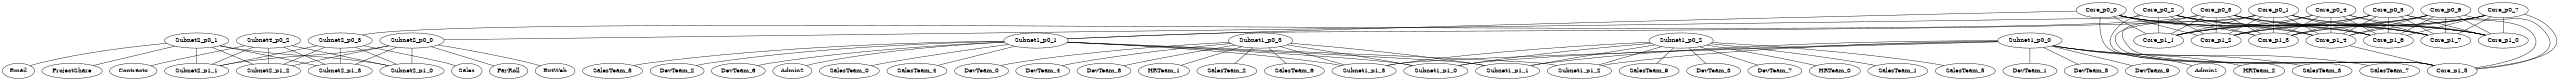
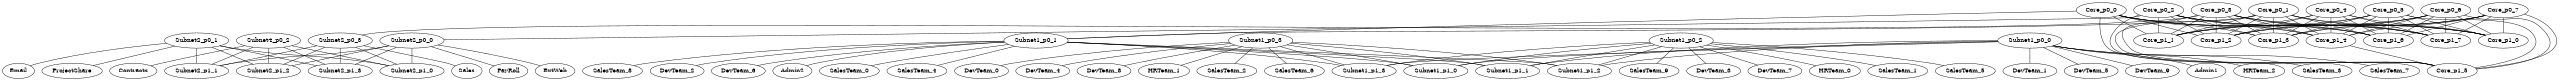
none -> (1425, 51)
